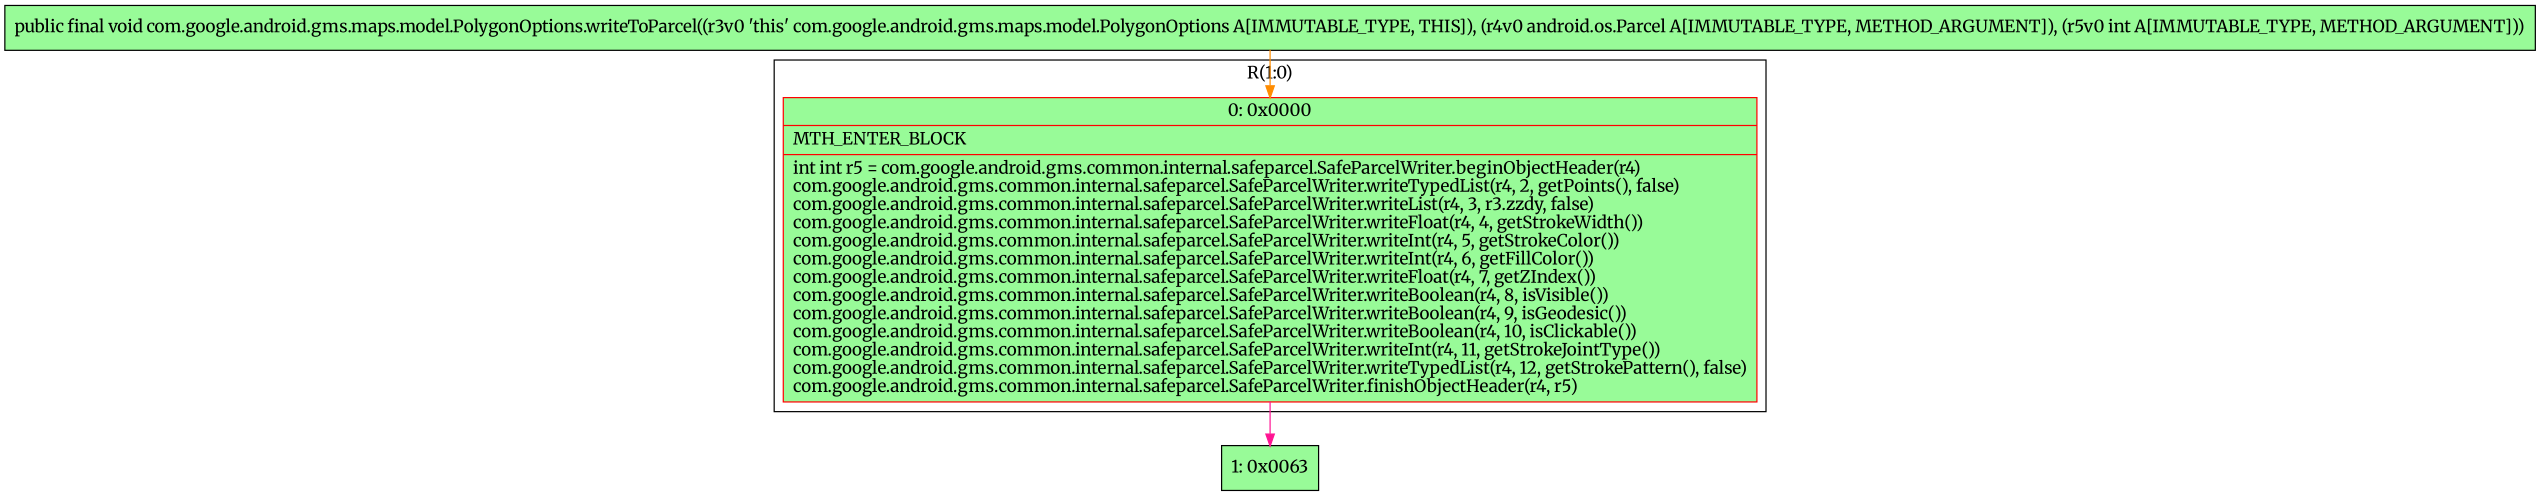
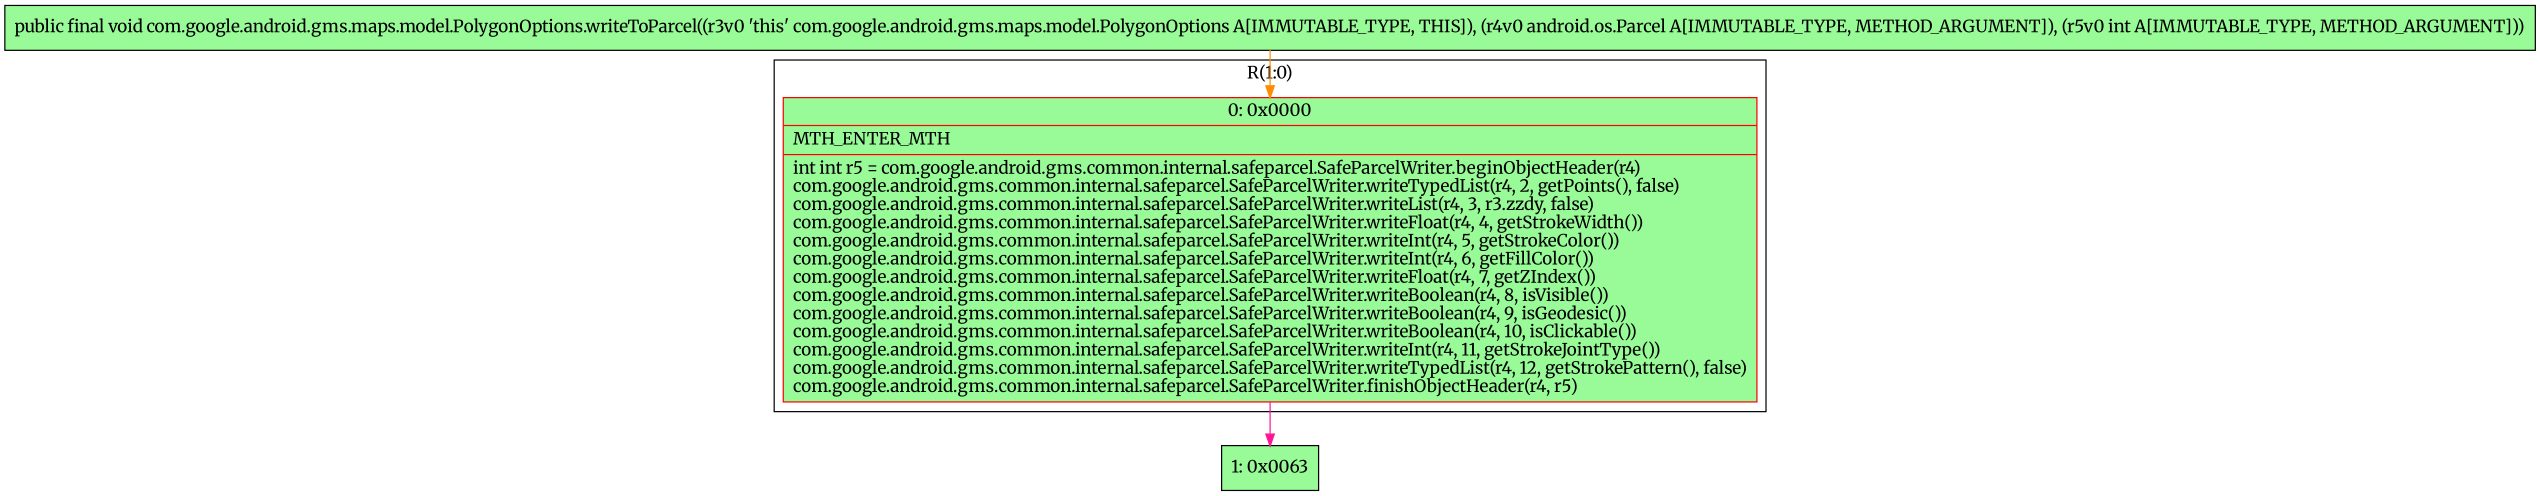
(880, 139) -> (872, 139)
